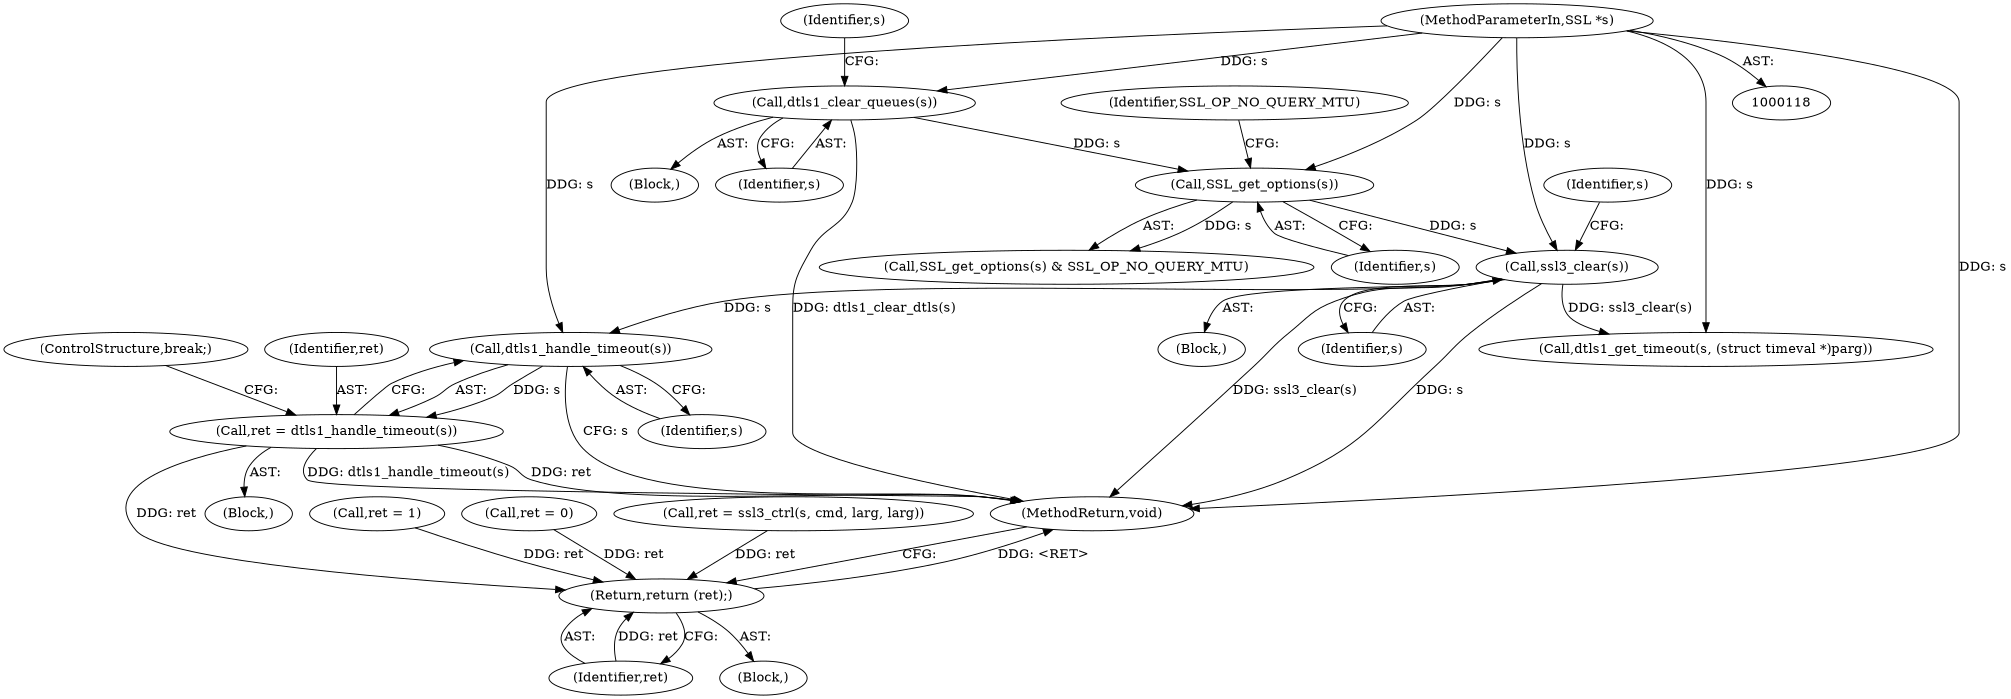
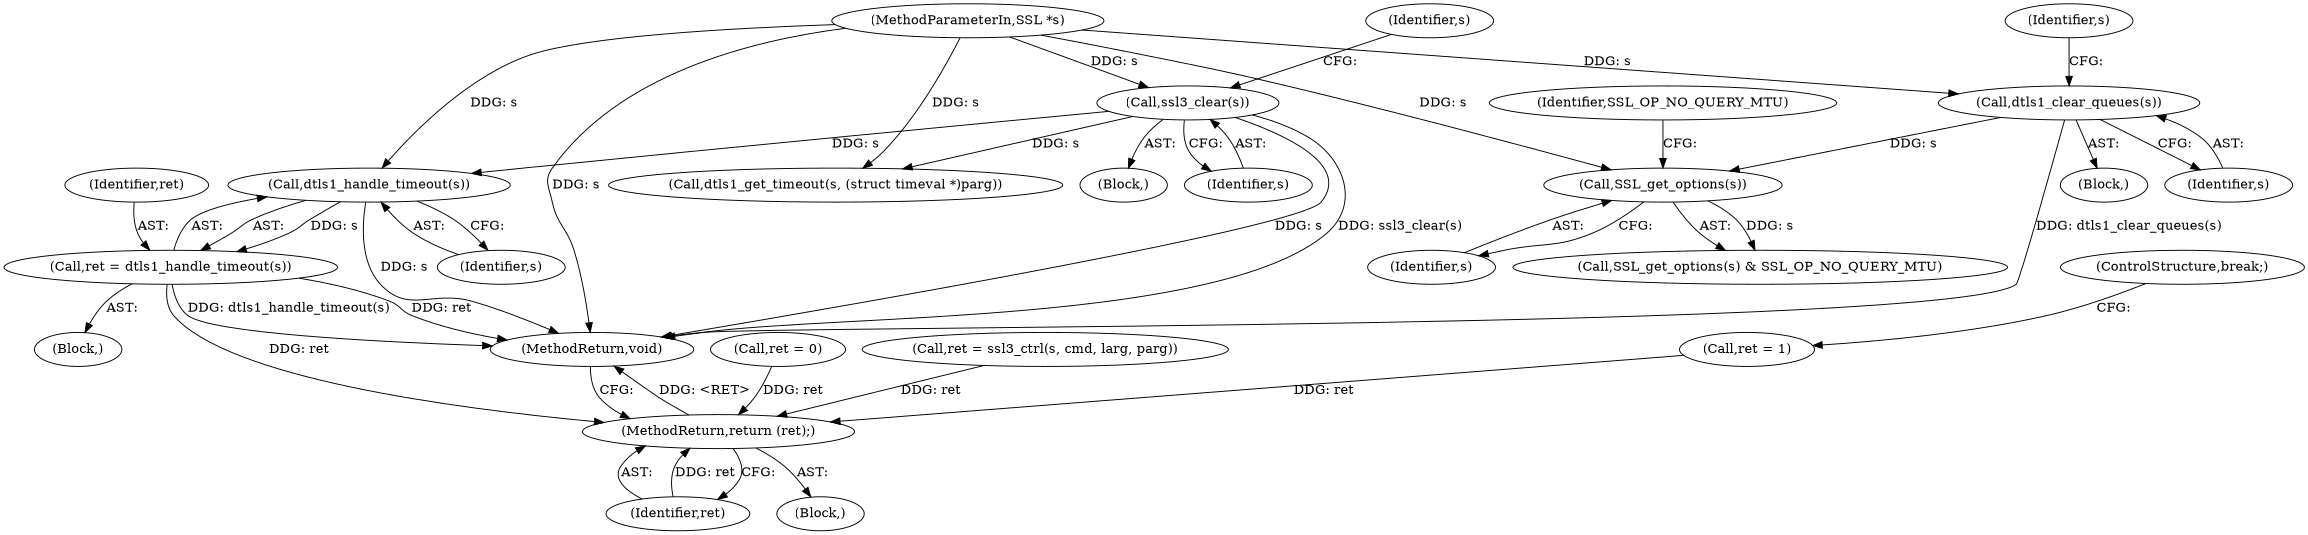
(1782, 103) -> none
(1408, 226) -> none
(874, 308) -> (2129, 226)
(1630, 308) -> (1056, 144)
(226, 389) -> (1987, 327)
(411, 391) -> (209, 226)
(606, 432) -> (404, 267)
(794, 514) -> (1045, 349)
(661, 596) -> (719, 432)
